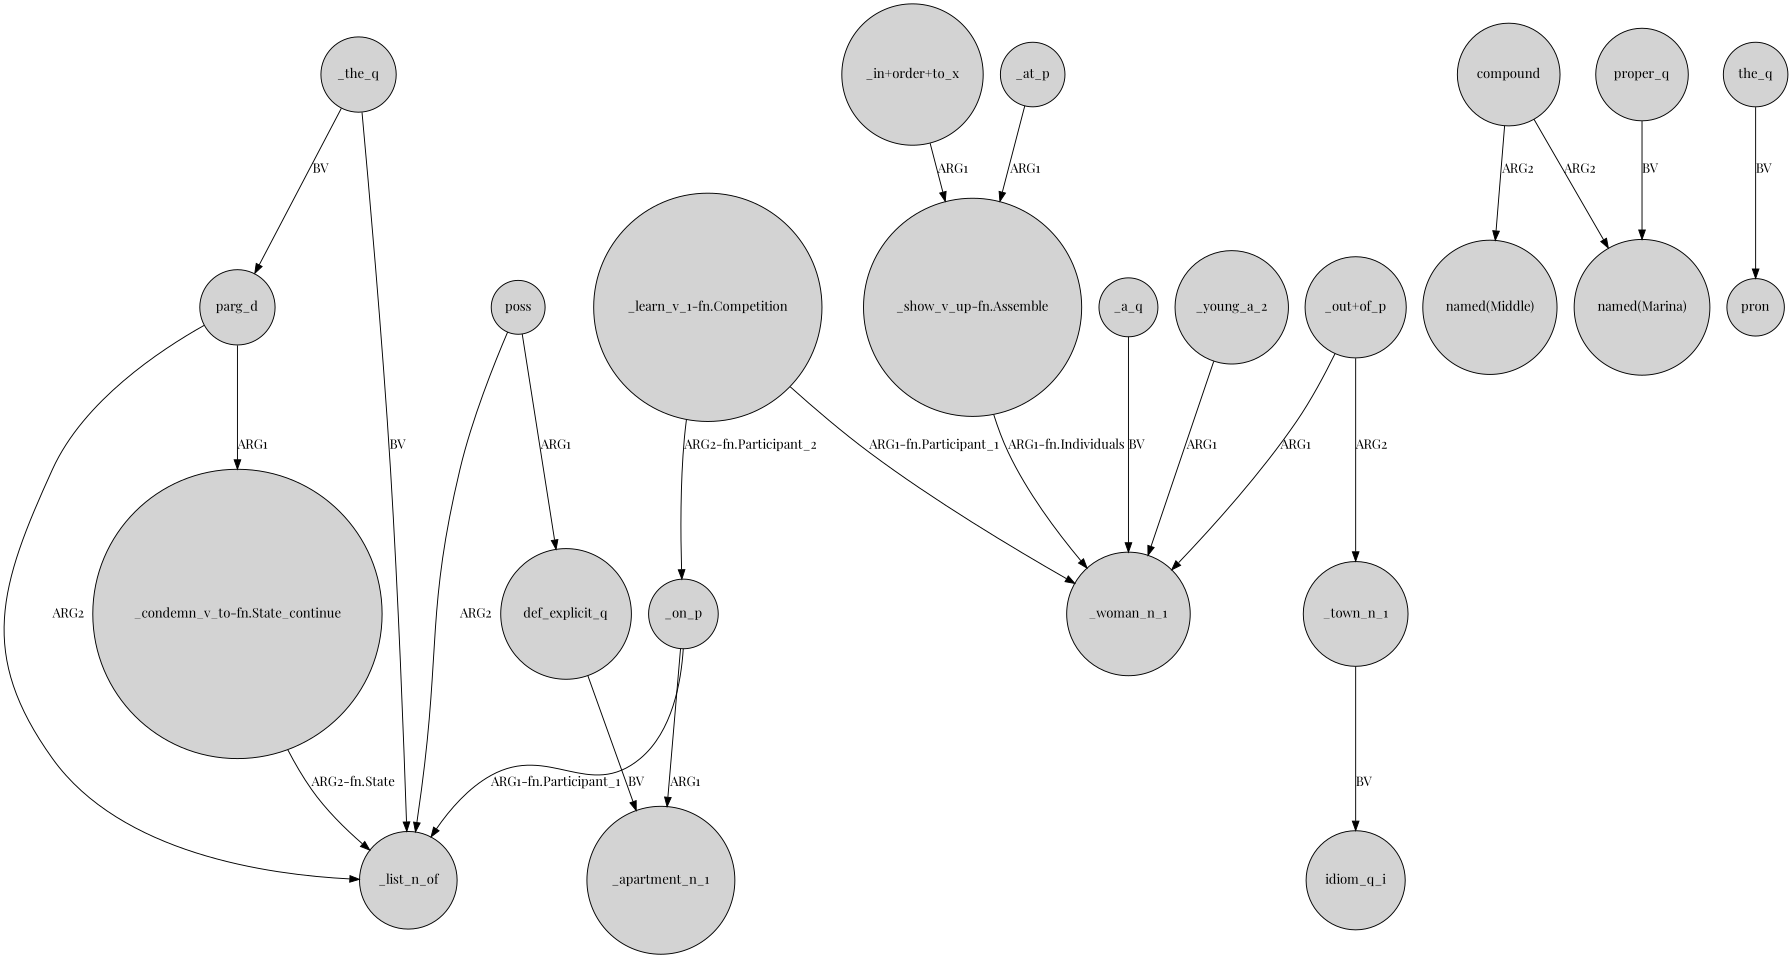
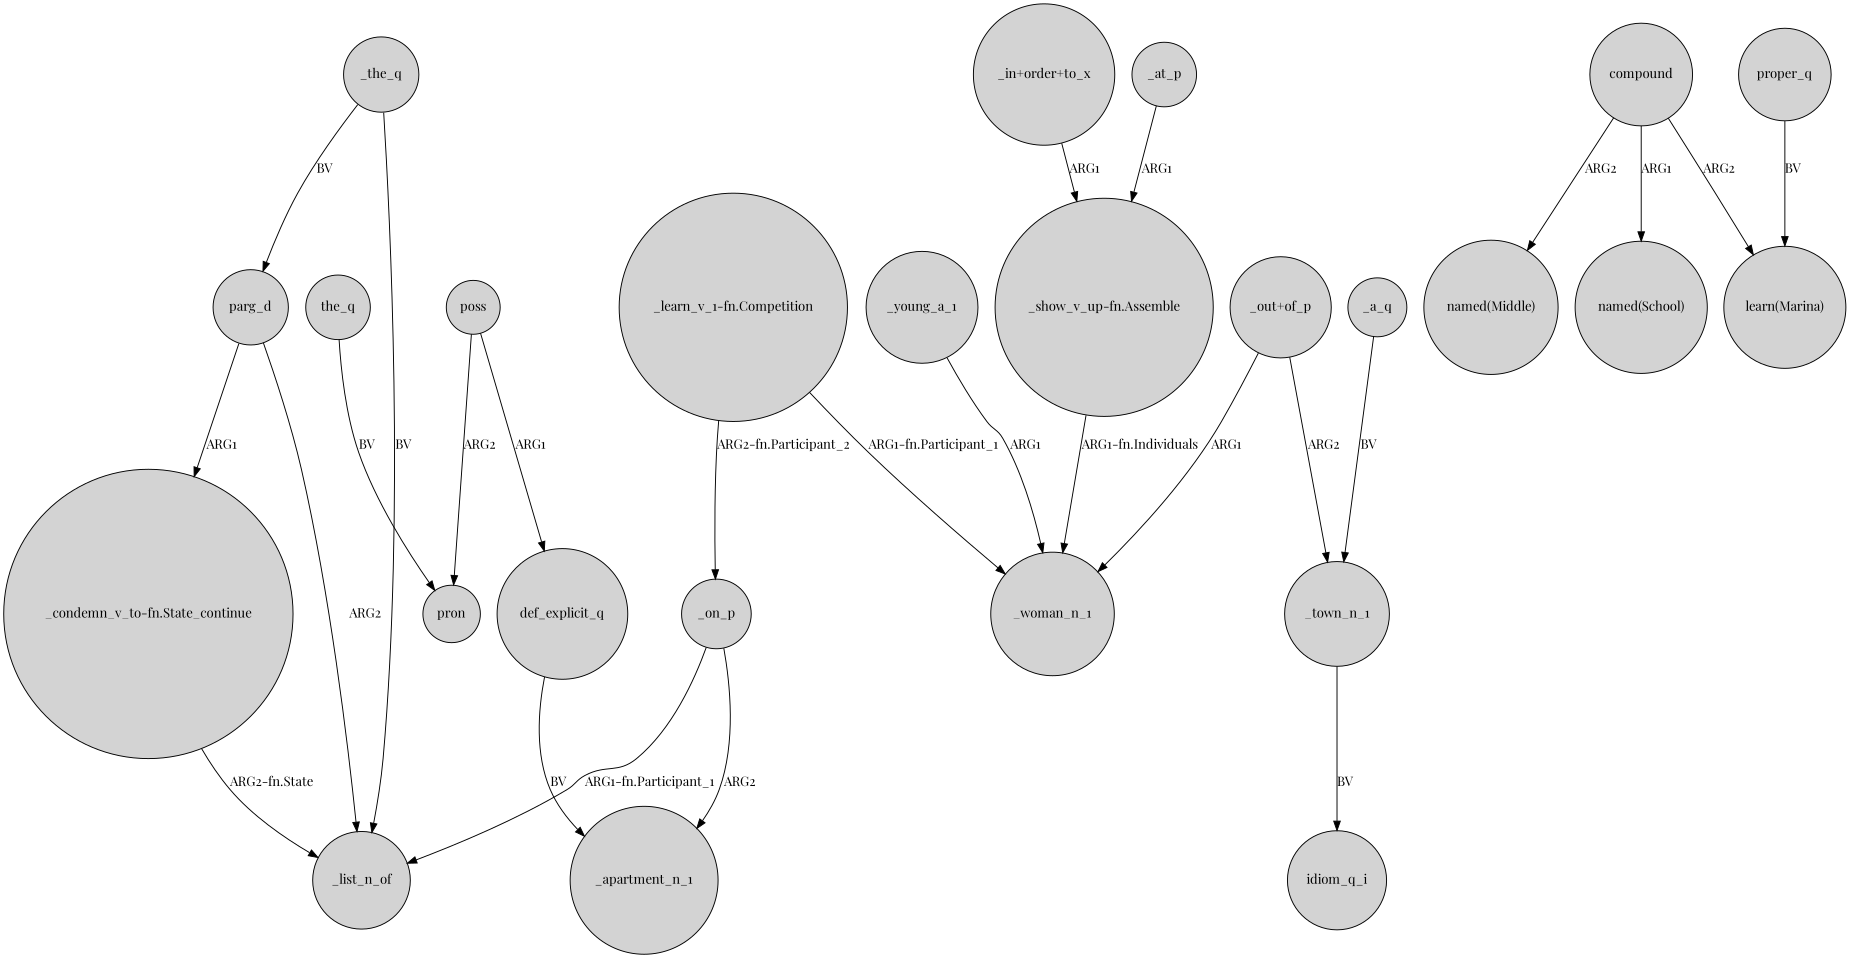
(1232, 307) -> (922, 307)
none -> (1641, 307)
(1642, 307) -> (1785, 307)
(1128, 440) -> (1359, 444)
(441, 573) -> (463, 455)
(686, 782) -> (740, 782)
